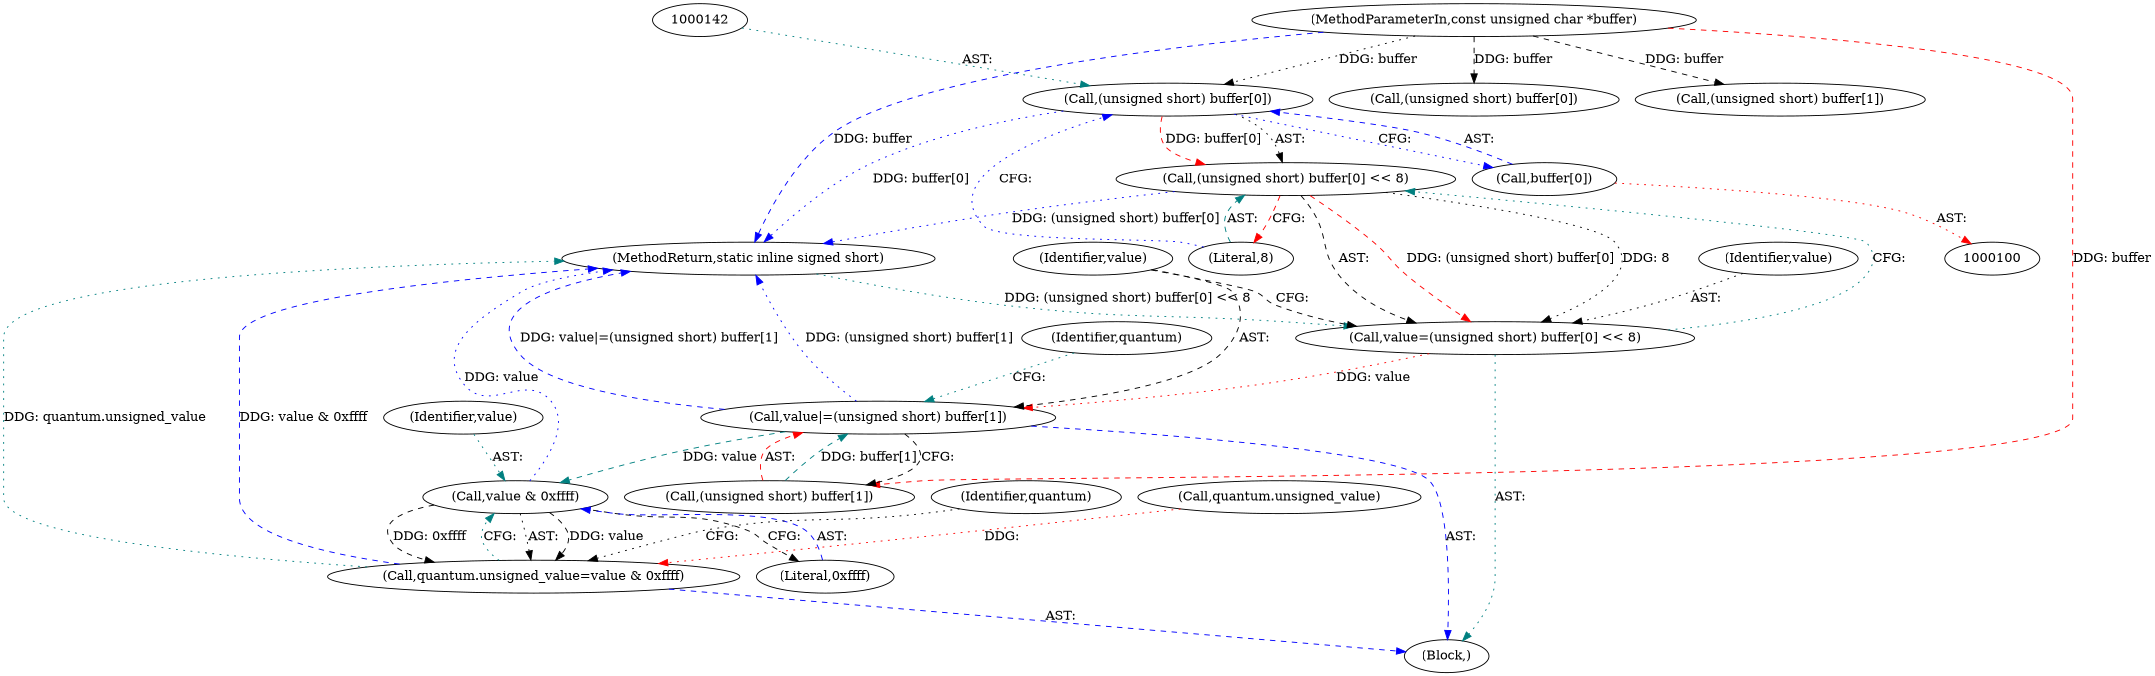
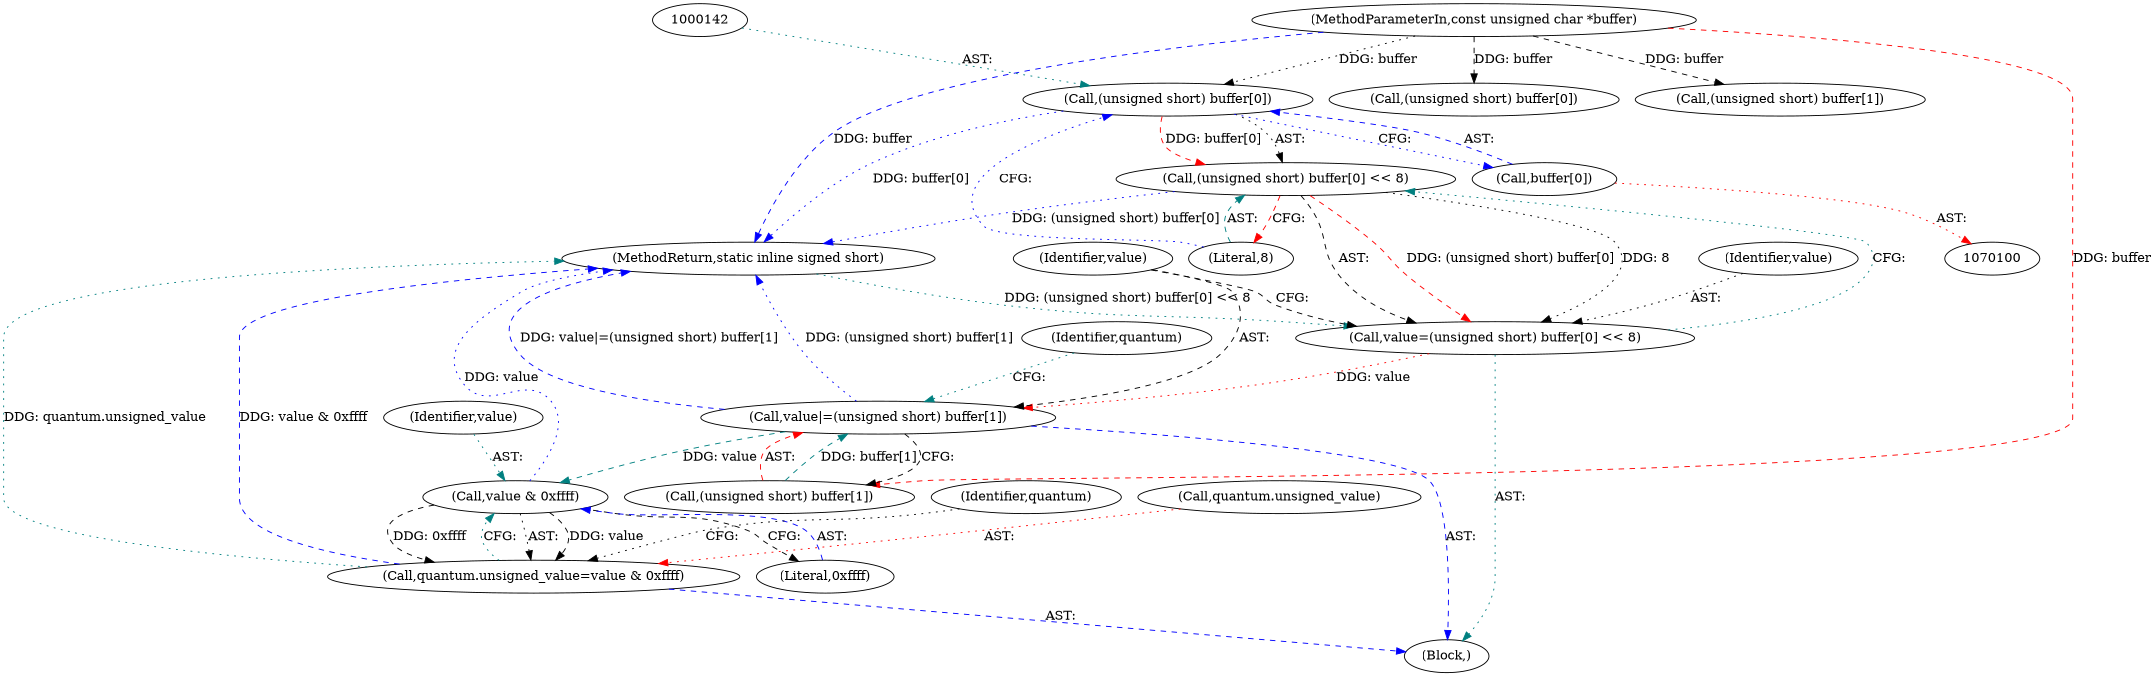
(1992, 259) -> (1992, 259)
(1004, 537) -> (1002, 537)
